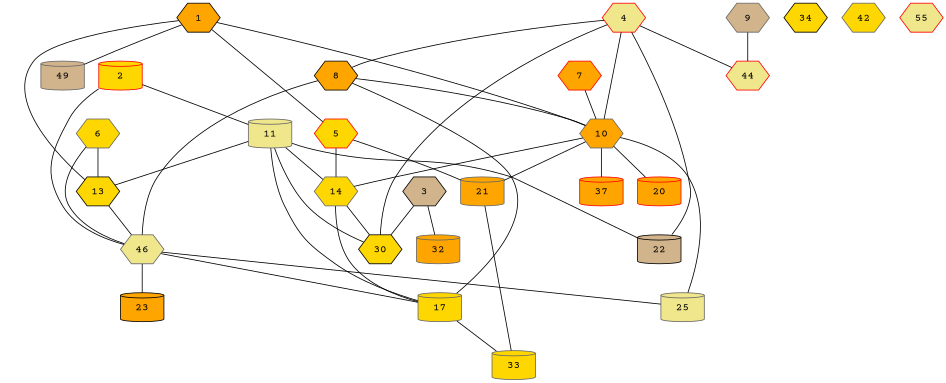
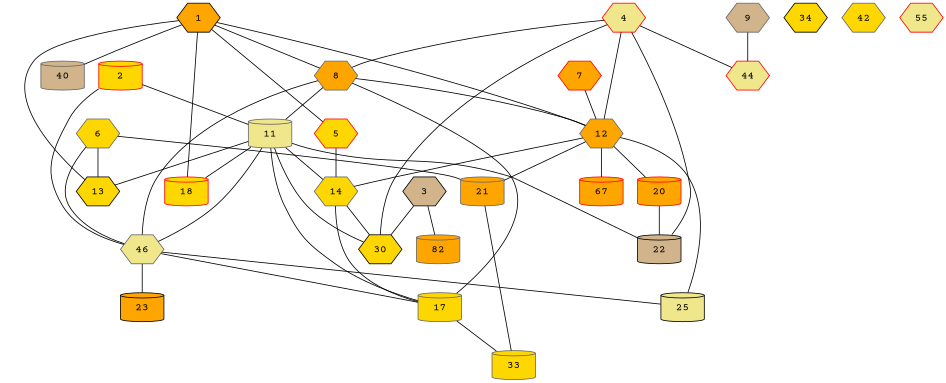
none -> (267, 47)
(63, 76) -> (63, 76)
(336, 76) -> (336, 76)
none -> (307, 101)
(601, 133) -> (601, 133)
(397, 155) -> (307, 157)
none -> (186, 191)
(601, 191) -> (601, 191)
(120, 220) -> (218, 203)
none -> (659, 220)
(438, 249) -> (438, 249)
(683, 307) -> (683, 307)
